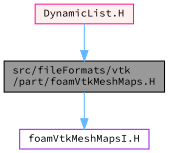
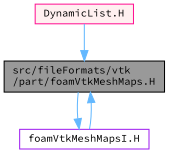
none -> (91, 116)
